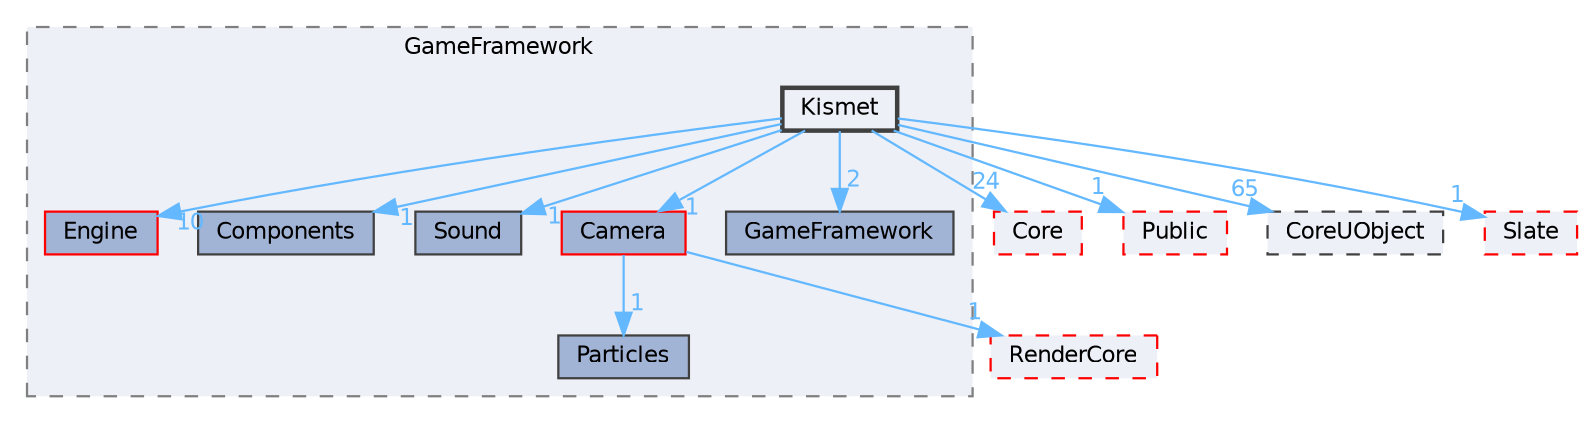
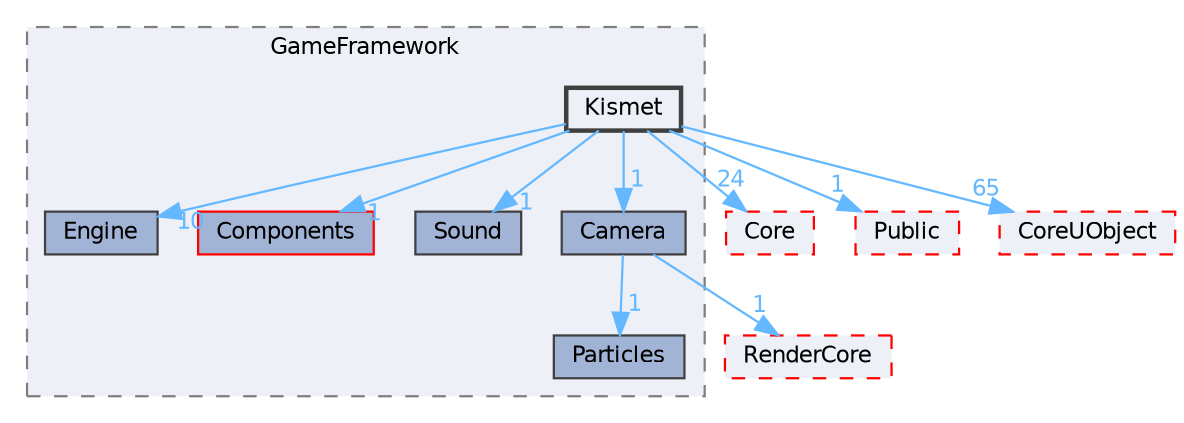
(101, 233) -> (101, 233)
(286, 233) -> (286, 233)
(624, 233) -> (624, 233)
(840, 233) -> none
(1355, 233) -> (1087, 233)
(1531, 233) -> none
